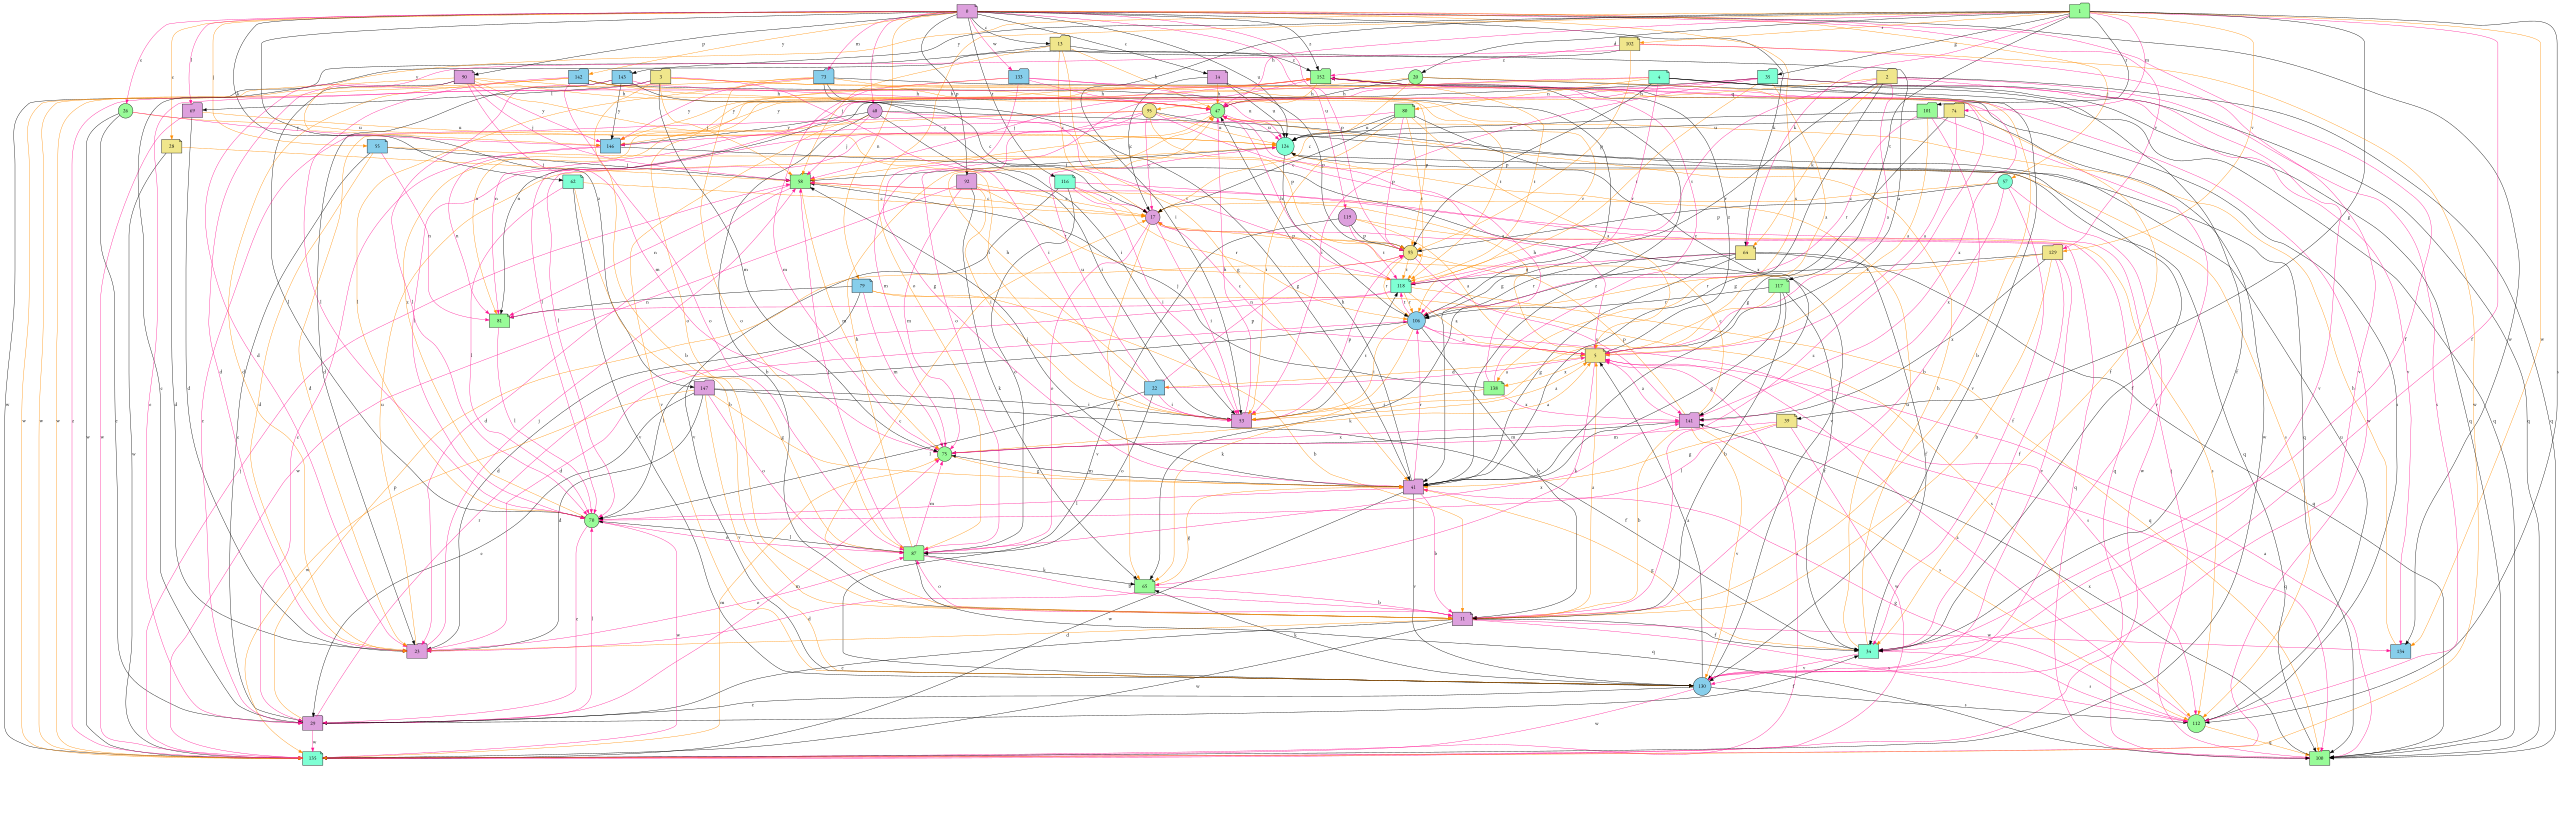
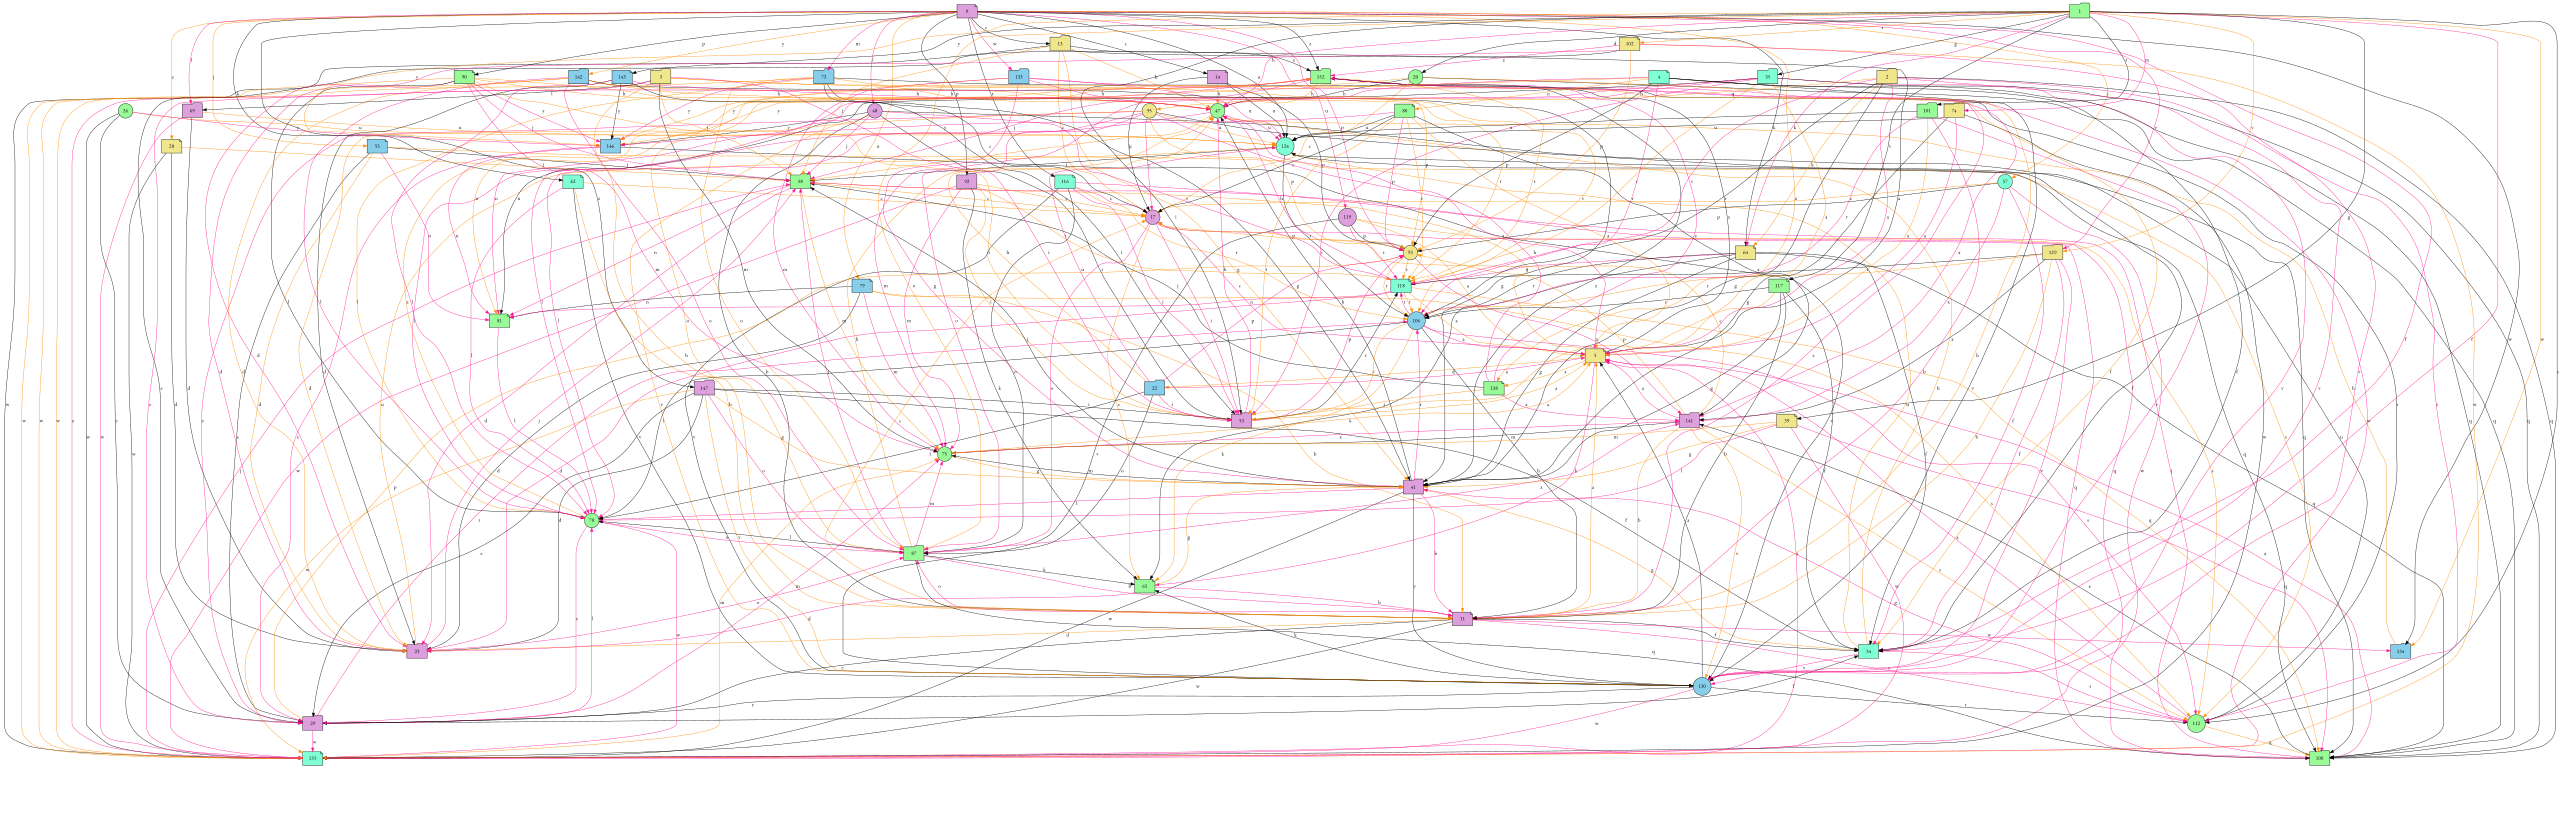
(518, 14) -> none
(464, 77) -> (464, 77)
(2277, 174) -> (2286, 373)
(1387, 444) -> (1387, 444)
